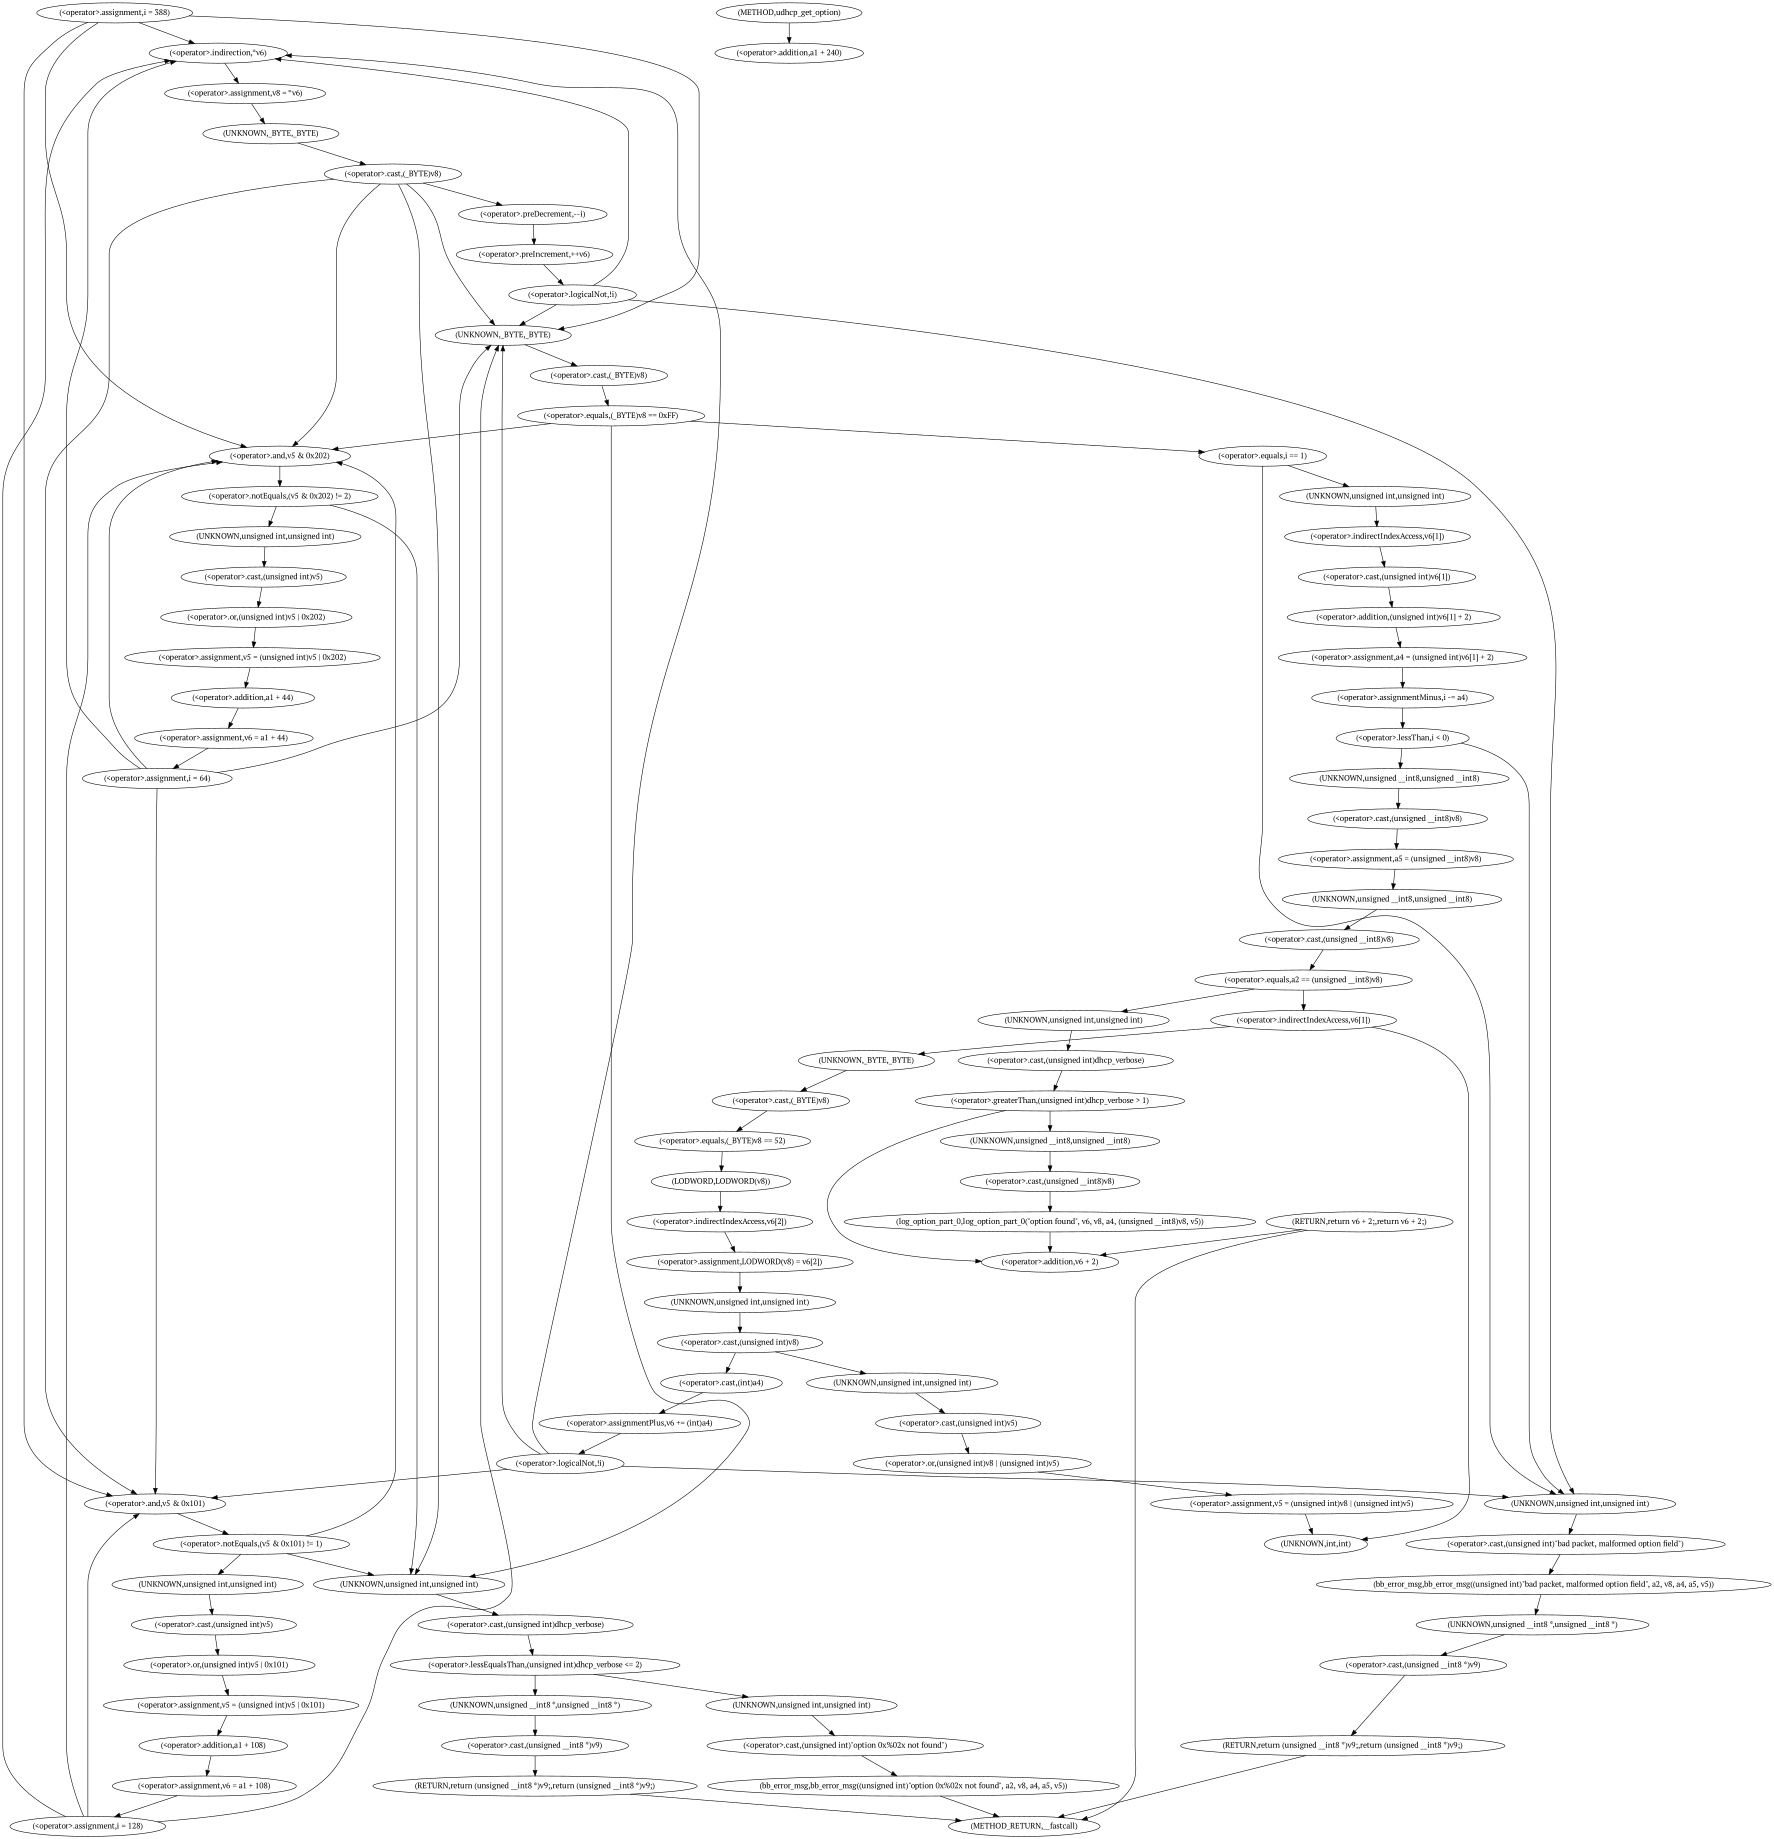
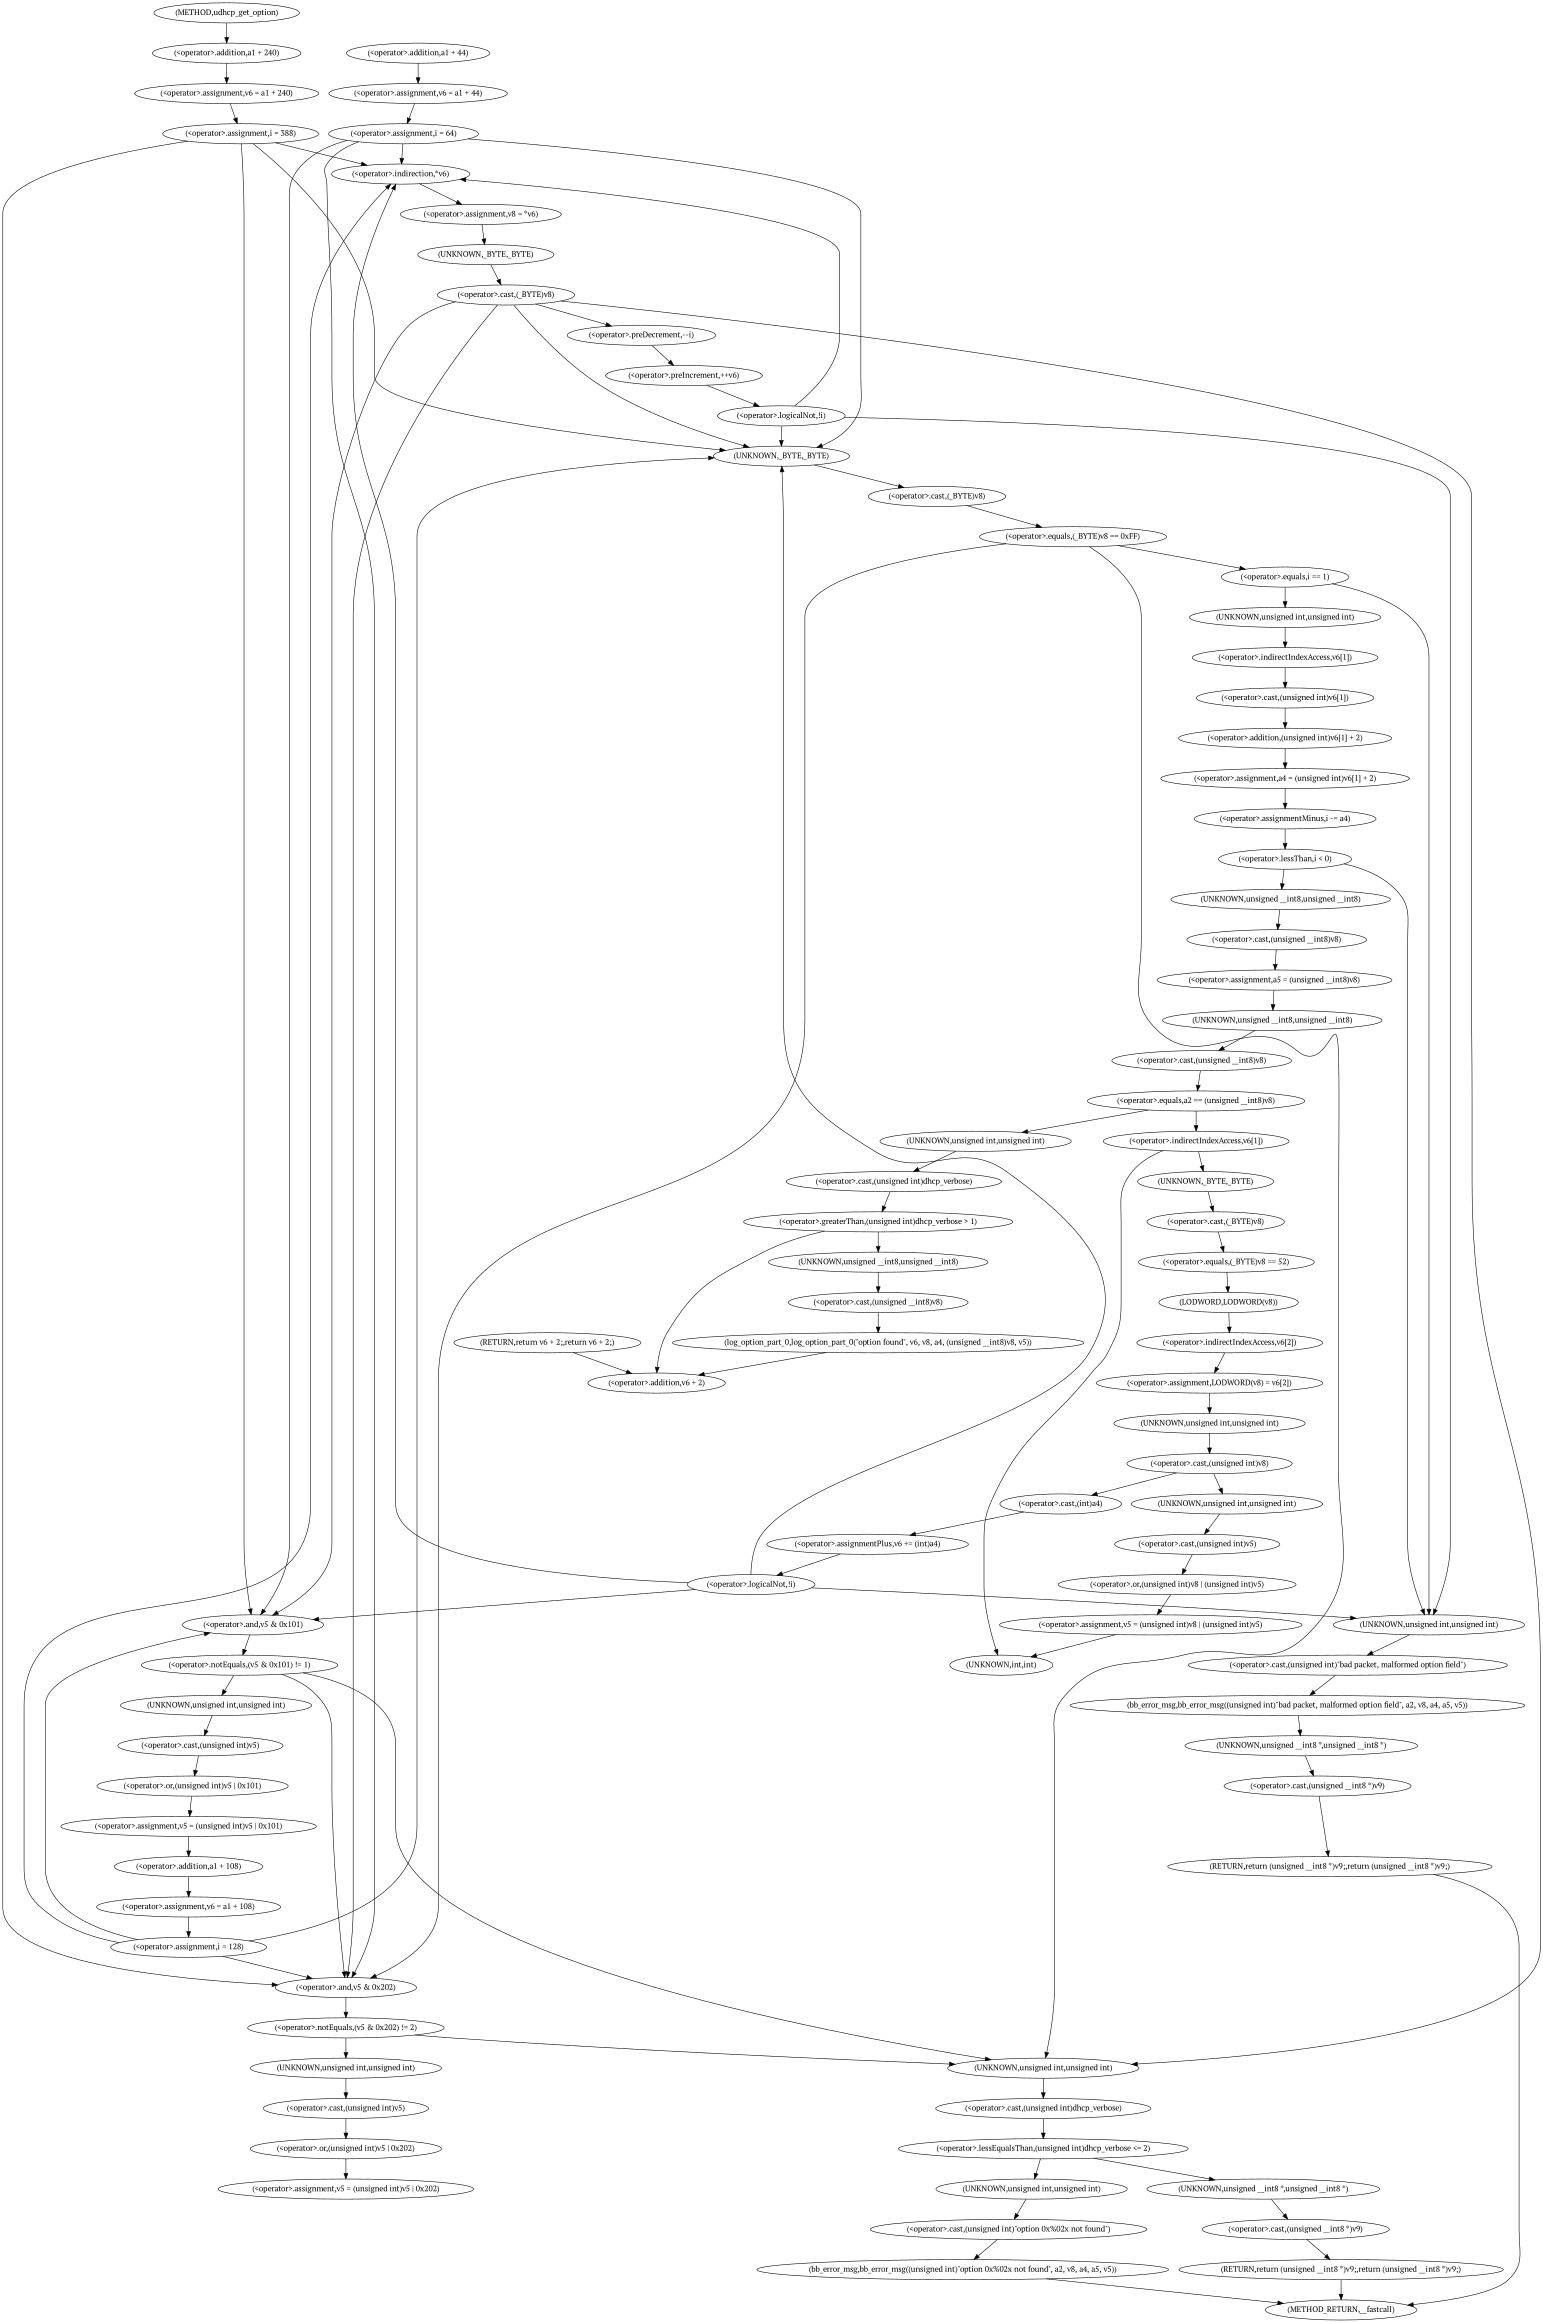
none -> (227, 93)
(248, 675) -> none
(1135, 1475) -> none
